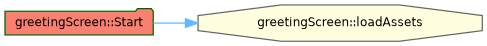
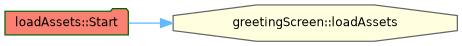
(79, 23) -> (67, 23)
